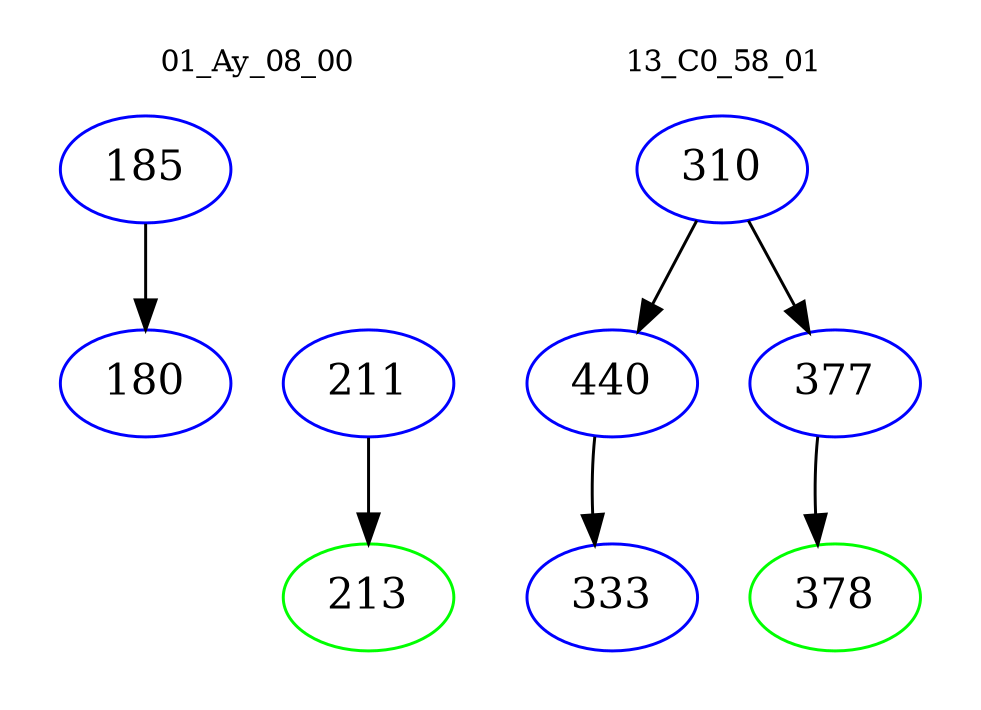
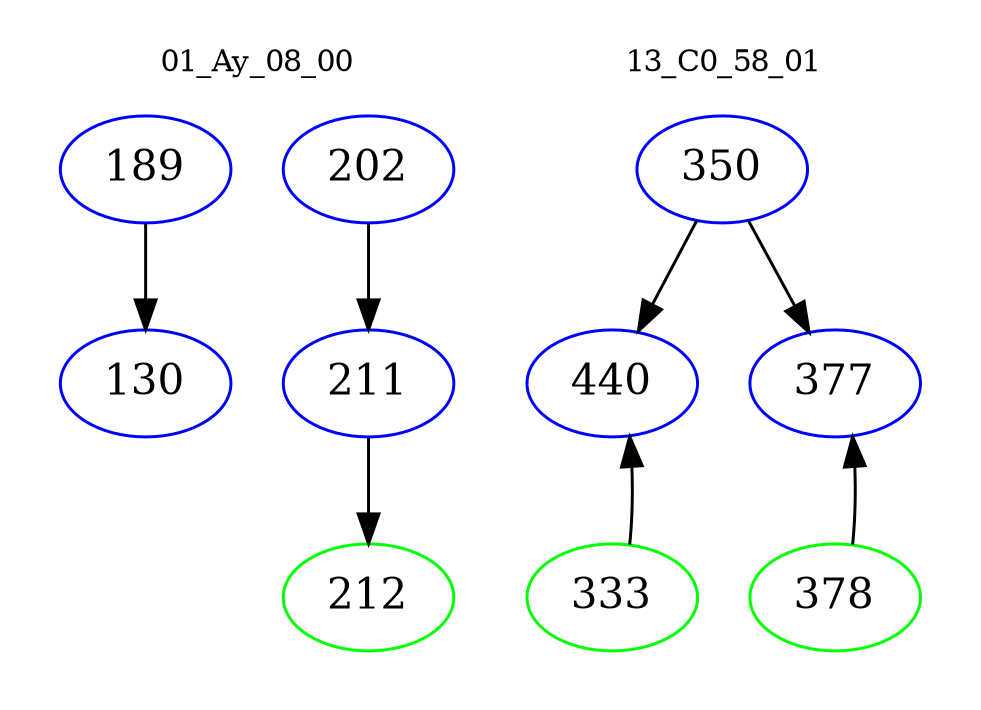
(146, 169) -> (146, 169)
none -> (369, 169)
(722, 169) -> (722, 169)
(146, 383) -> (146, 383)
(592, 475) -> (632, 506)
(815, 475) -> (855, 506)
(369, 597) -> (369, 597)
(612, 597) -> (612, 597)
